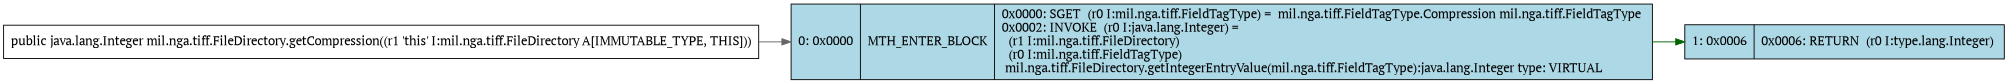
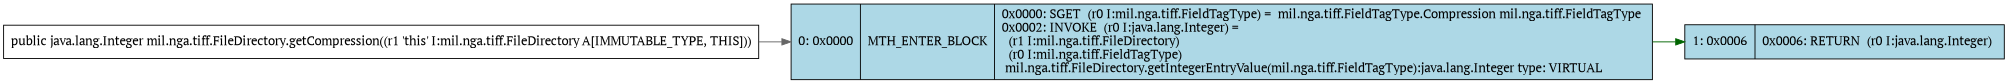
(1879, 41) -> (1879, 41)
